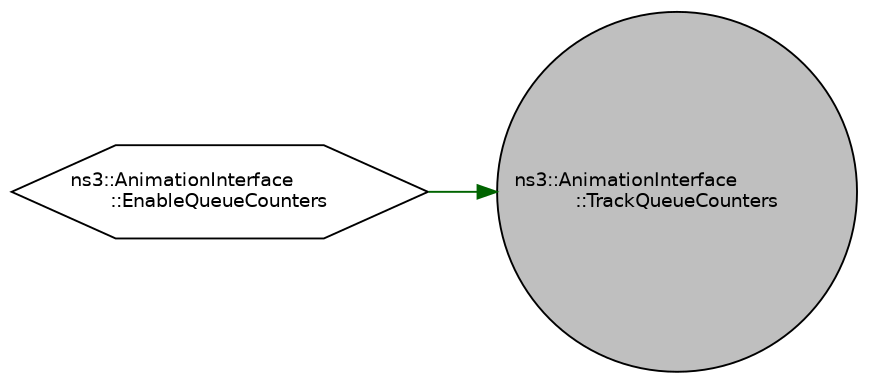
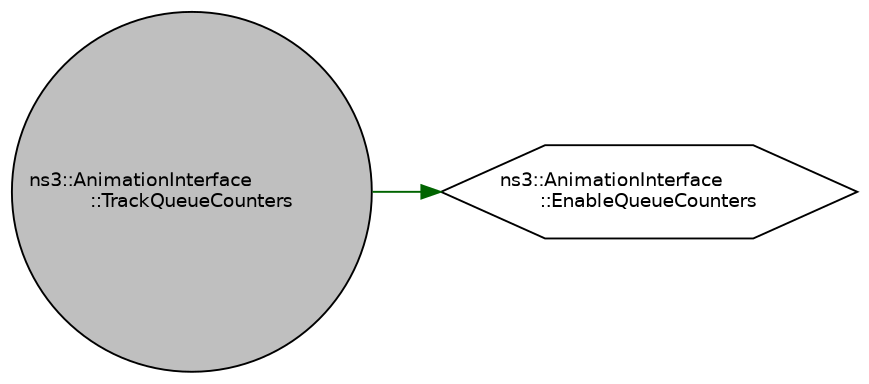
(453, 192) -> (397, 192)
